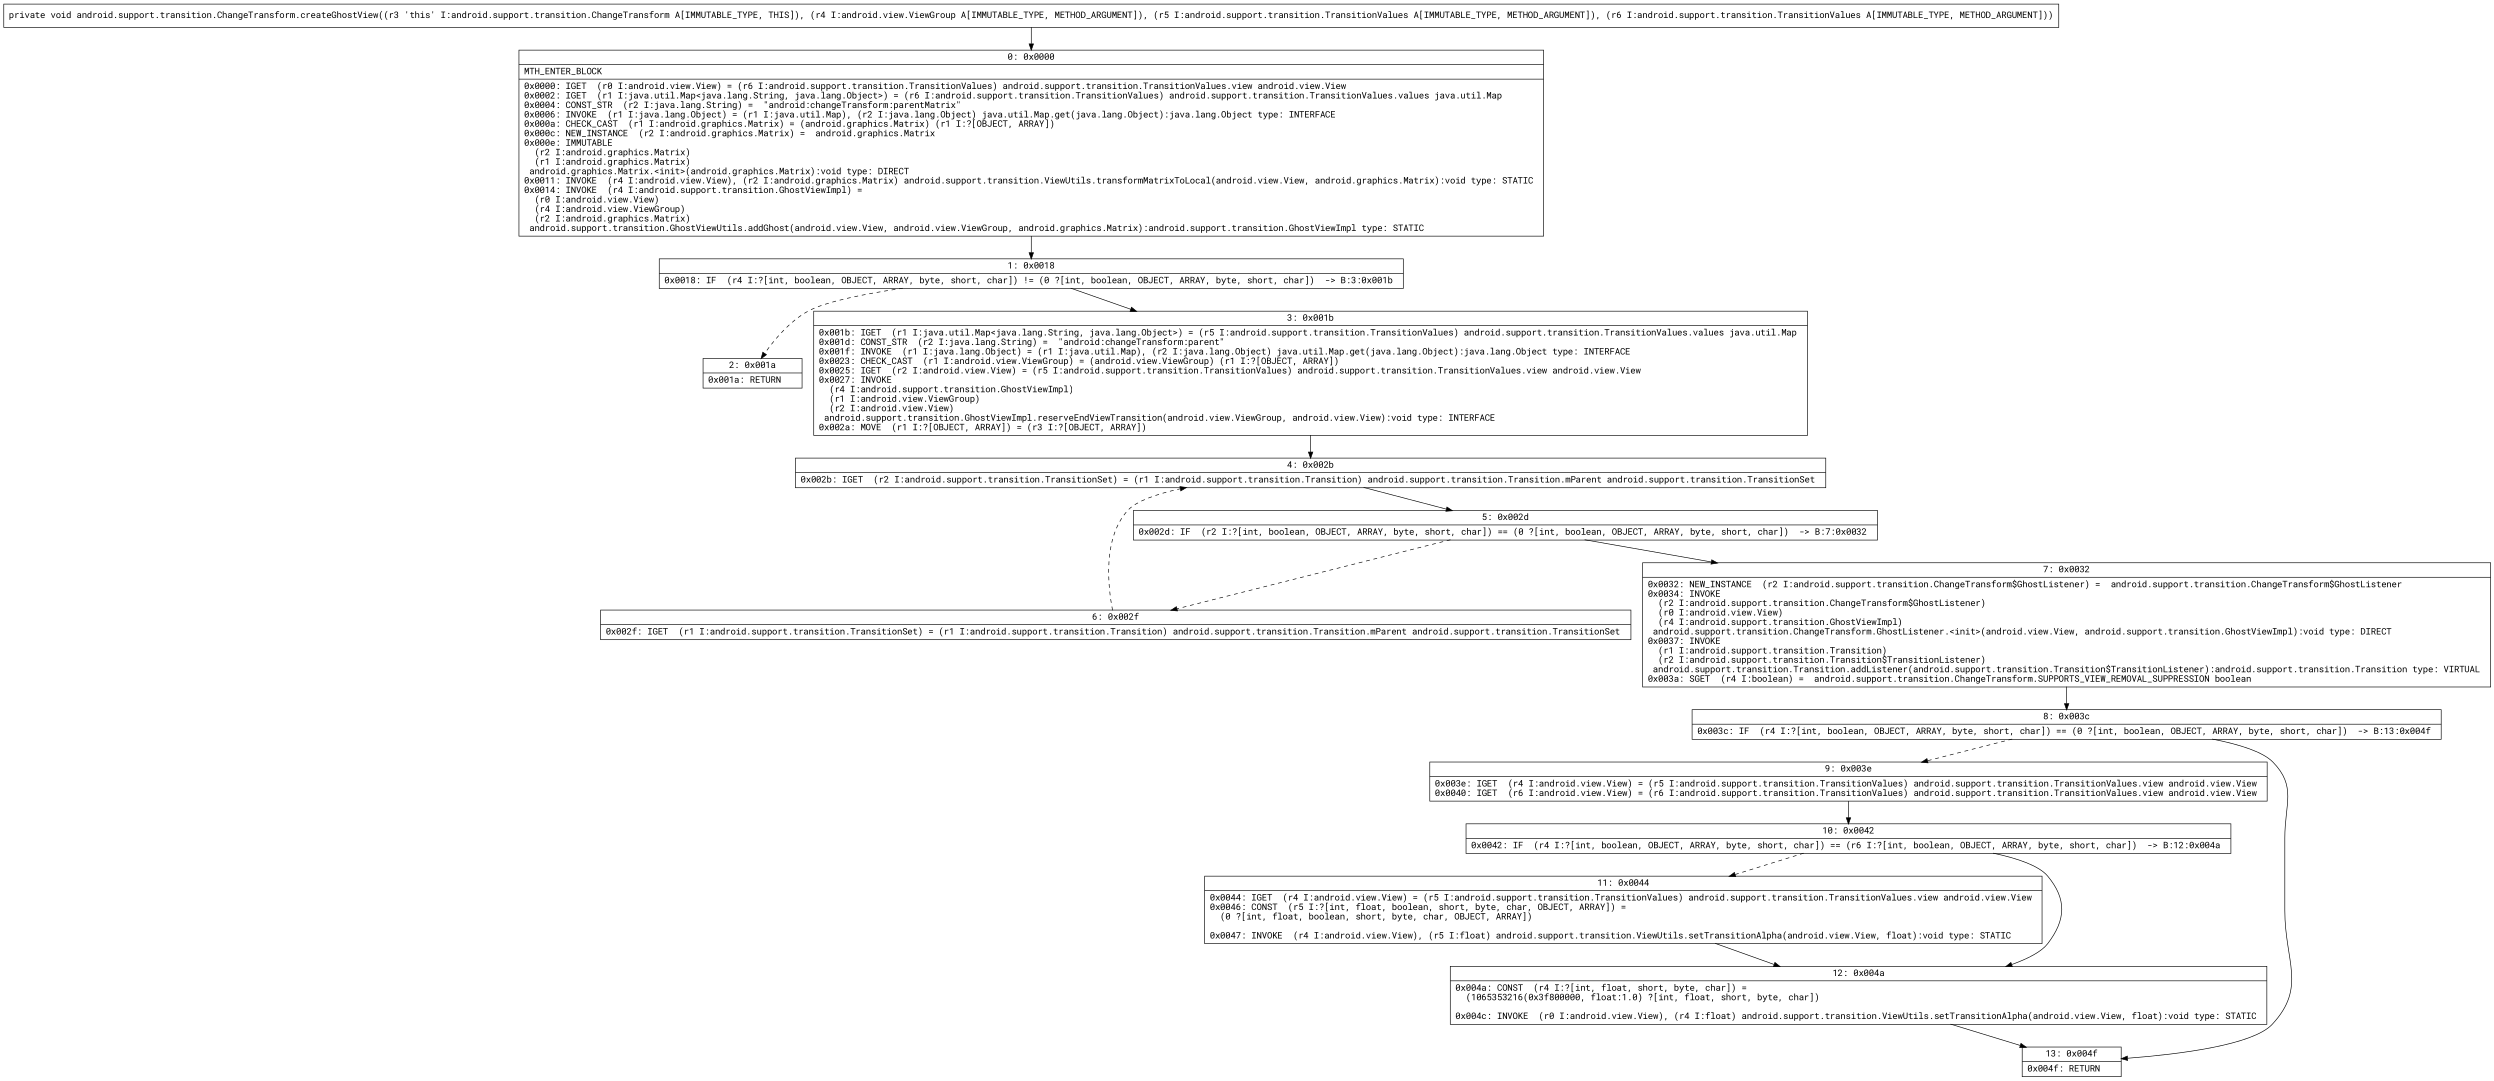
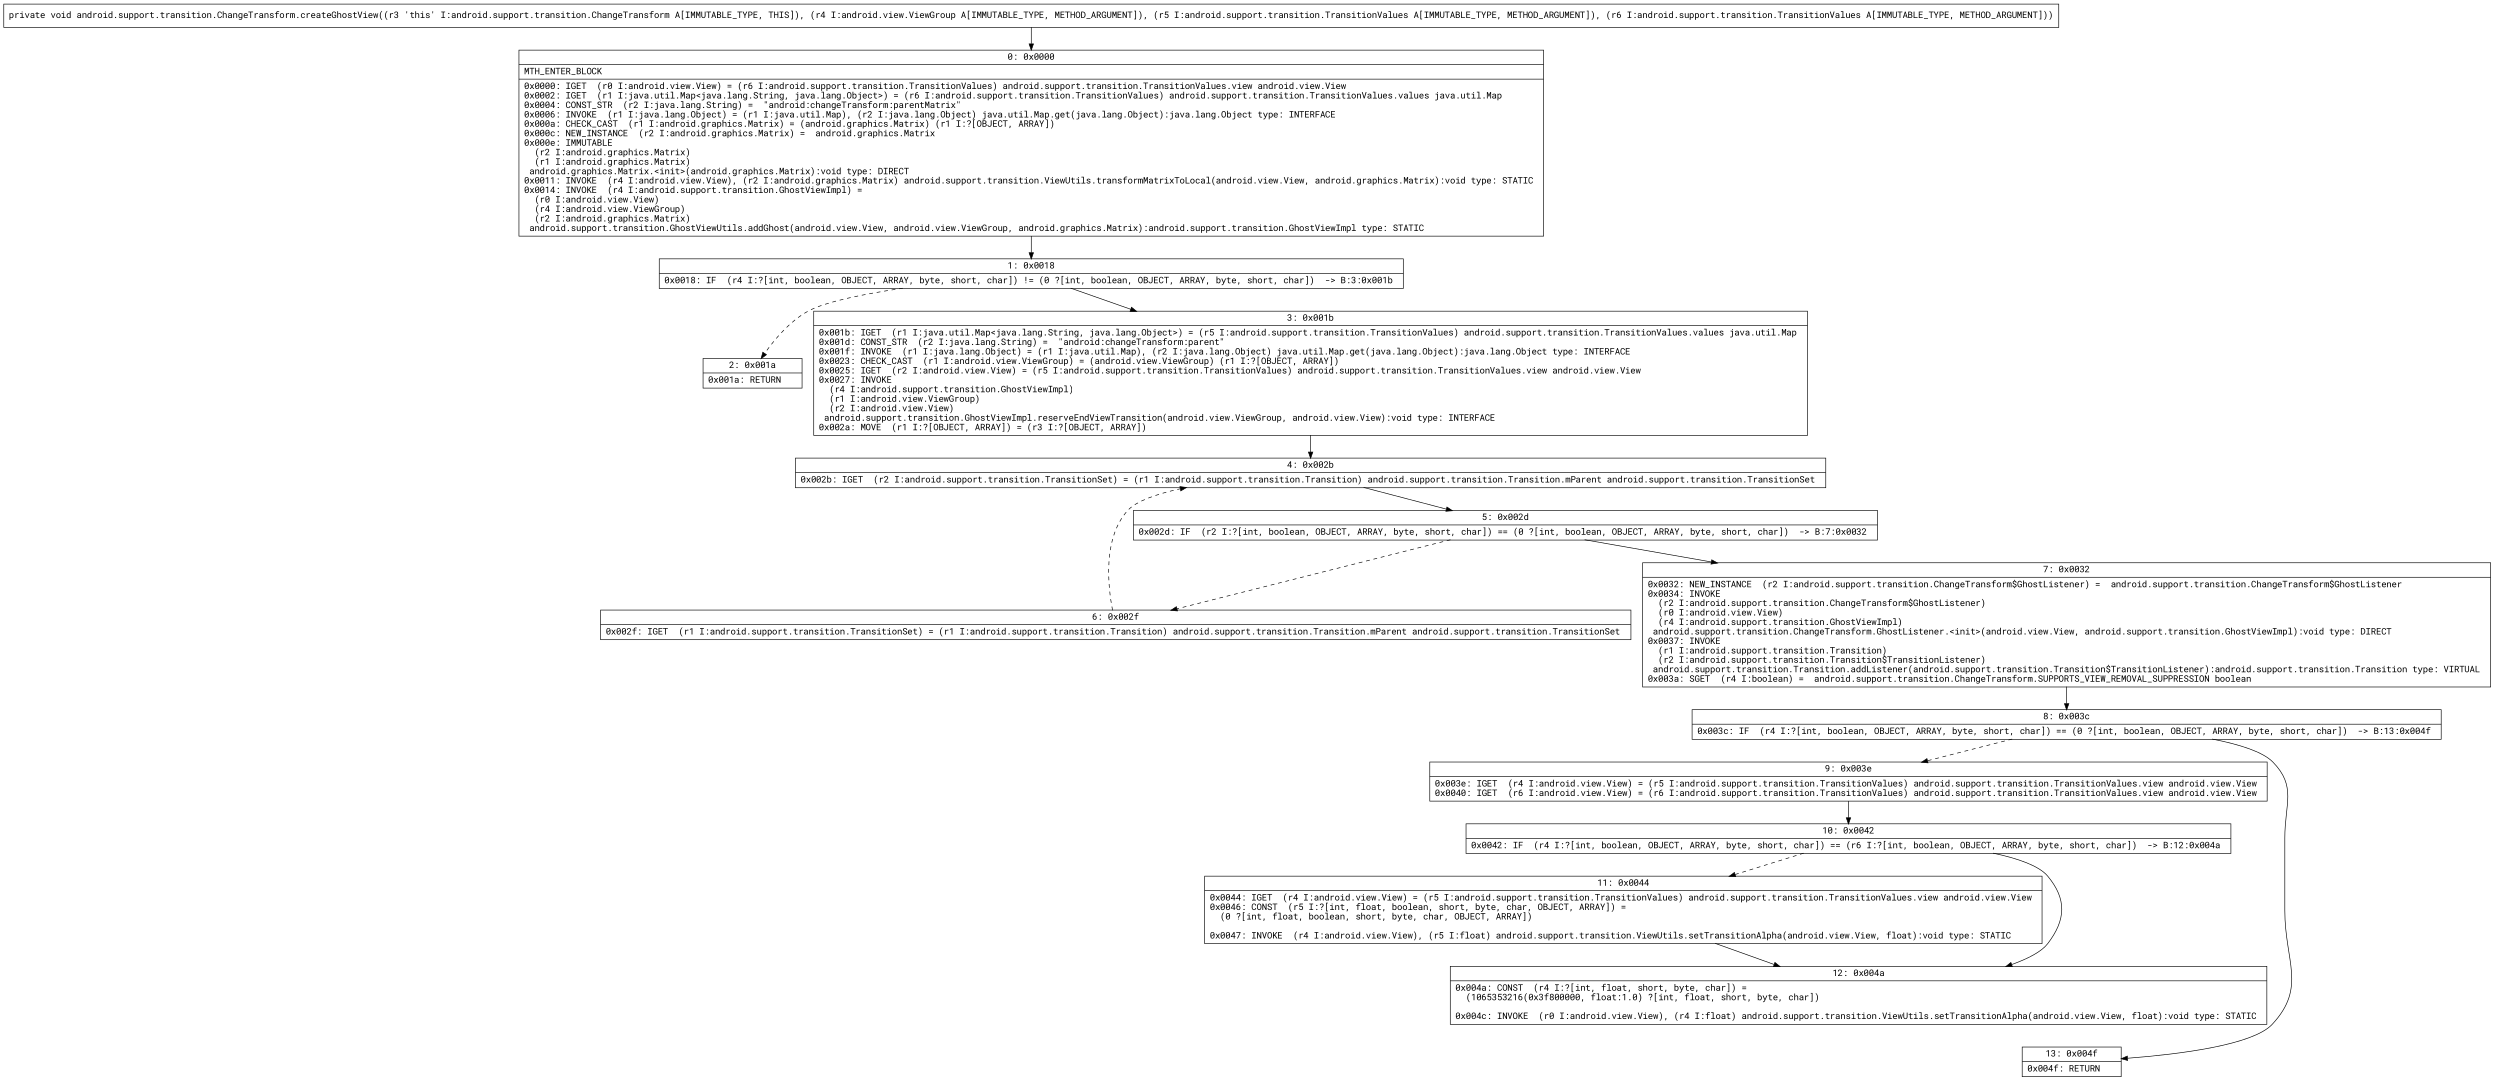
(1985, 1035) -> none
